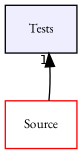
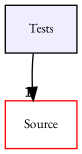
(50, 84) -> (32, 70)
